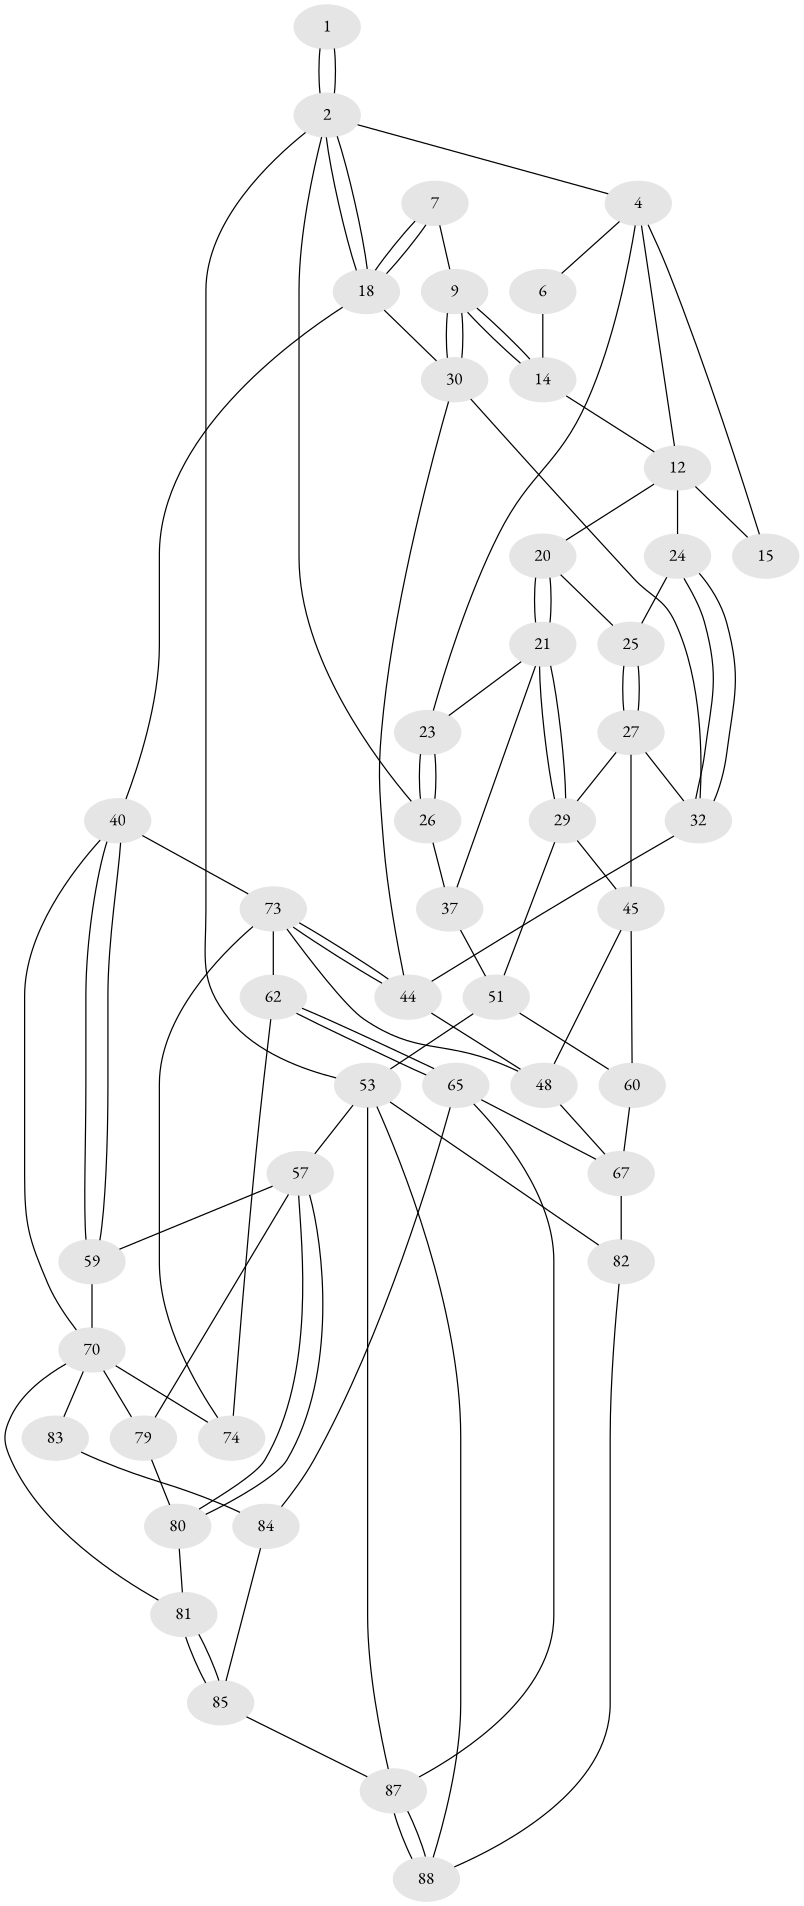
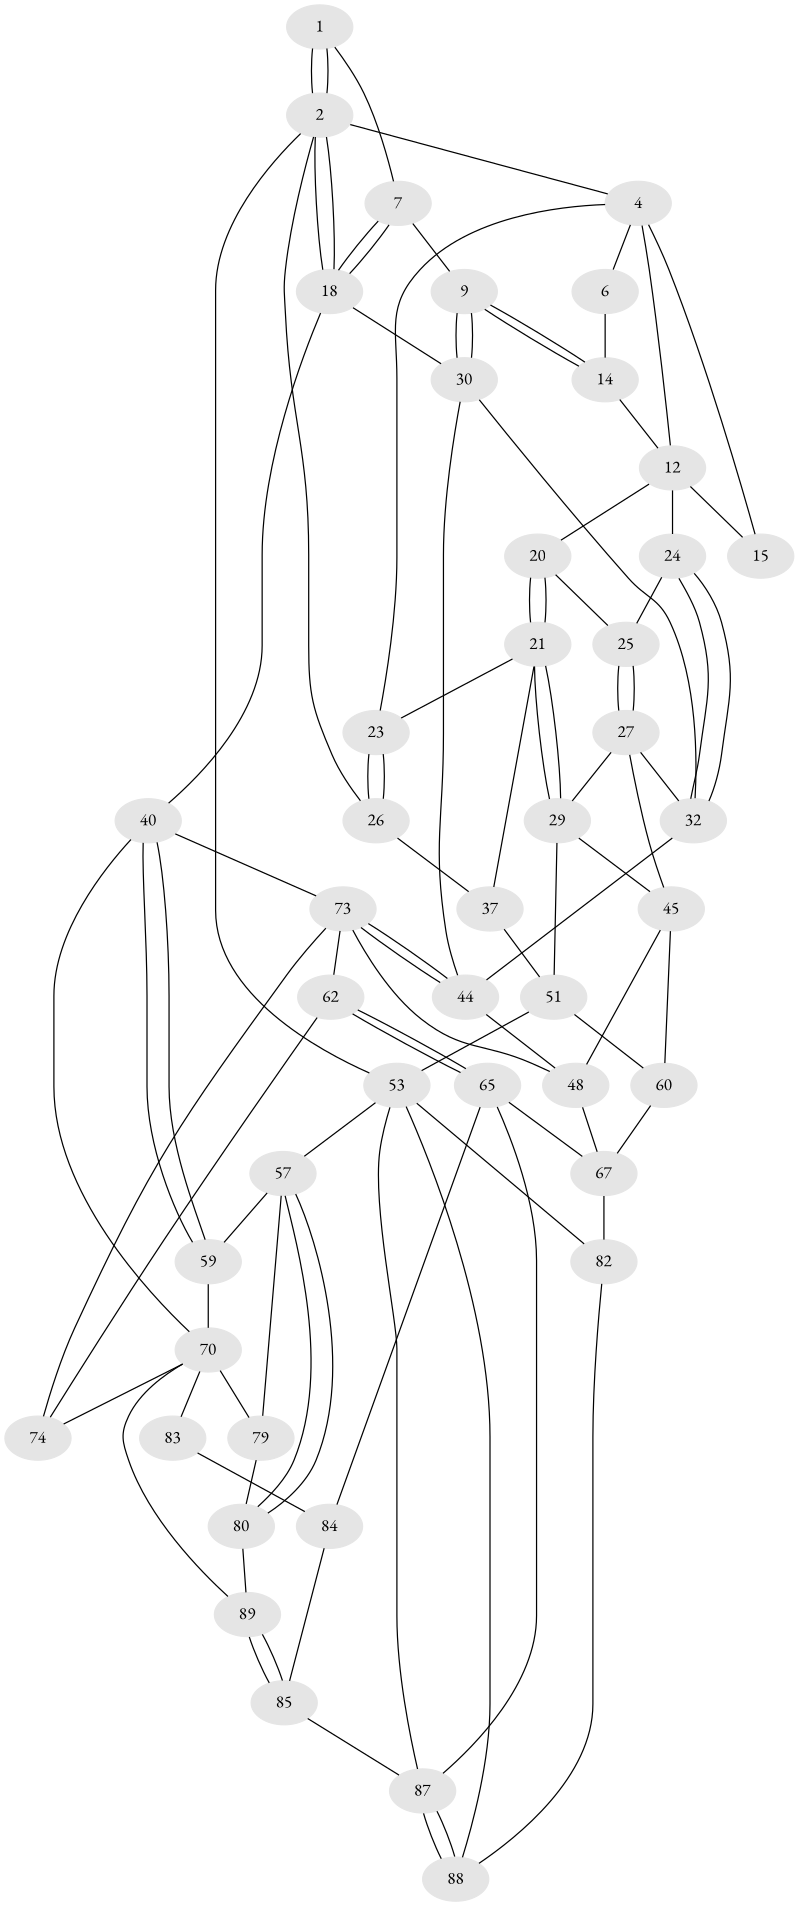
none -> (372, 111)
(184, 1615) -> (247, 1615)
